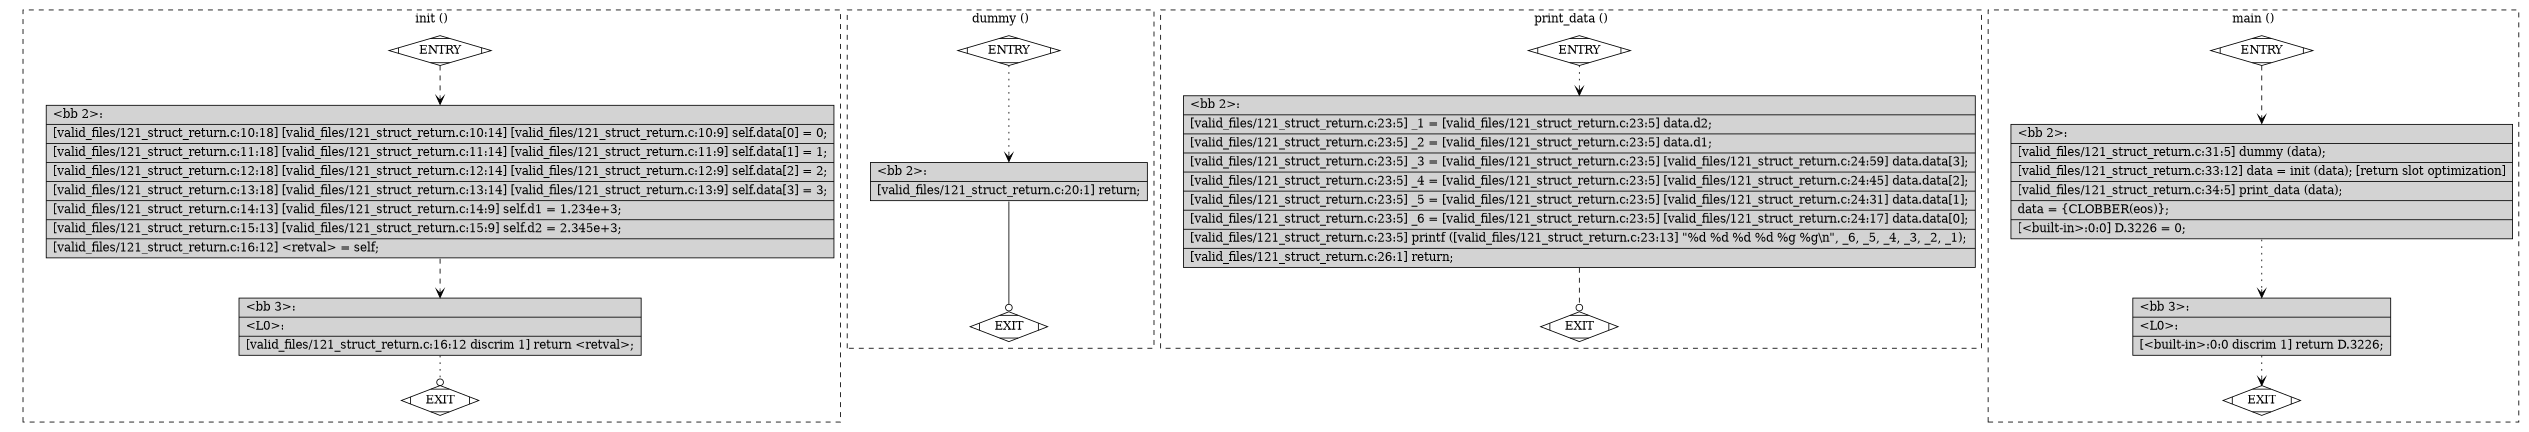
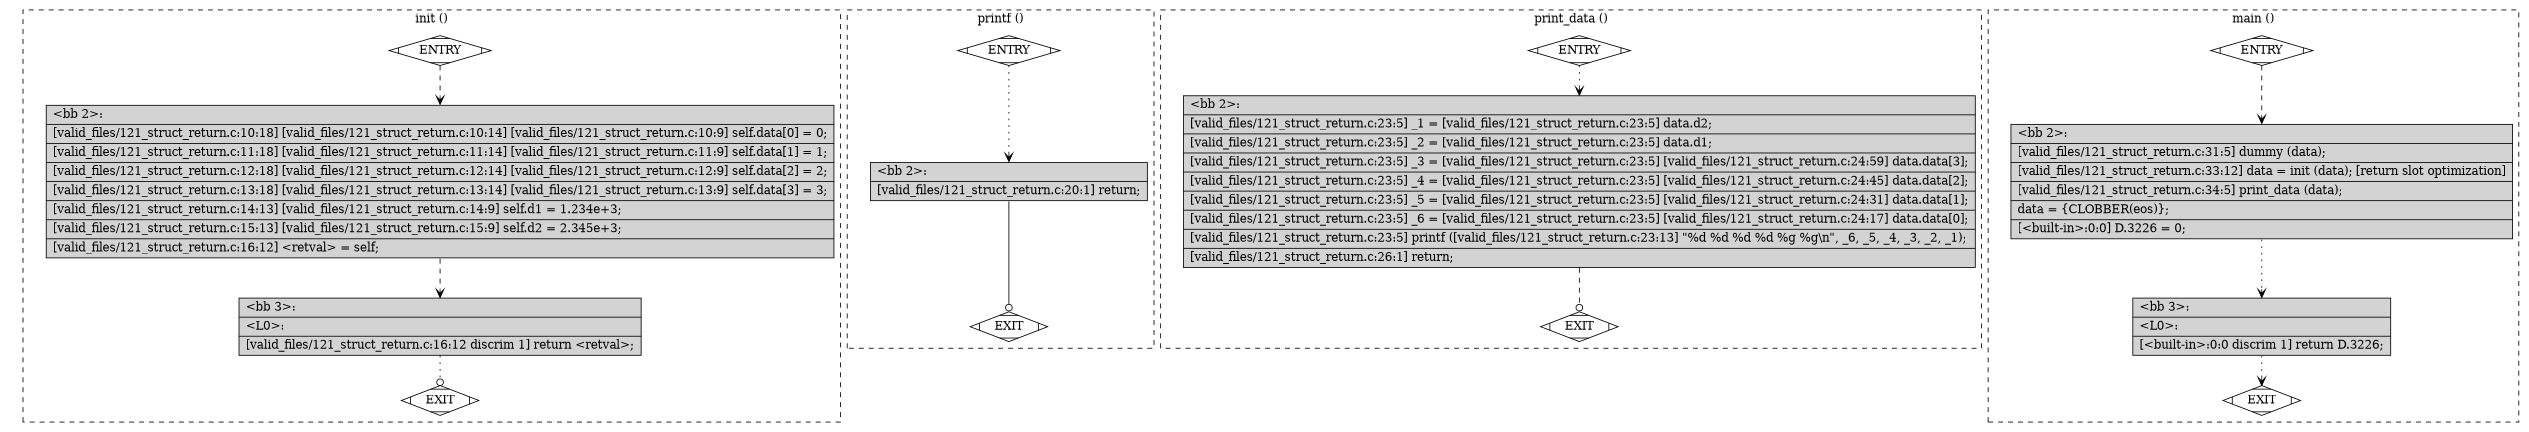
(1001, 19) -> (1001, 19)
